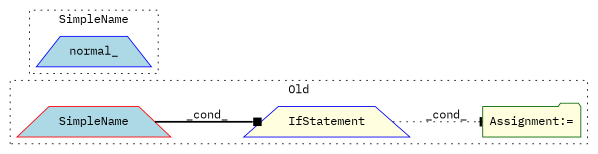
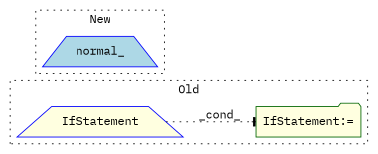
(94, 20) -> (100, 20)
(94, 122) -> none
(532, 122) -> (308, 122)
